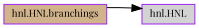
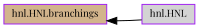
(119, 8) -> (129, 21)
